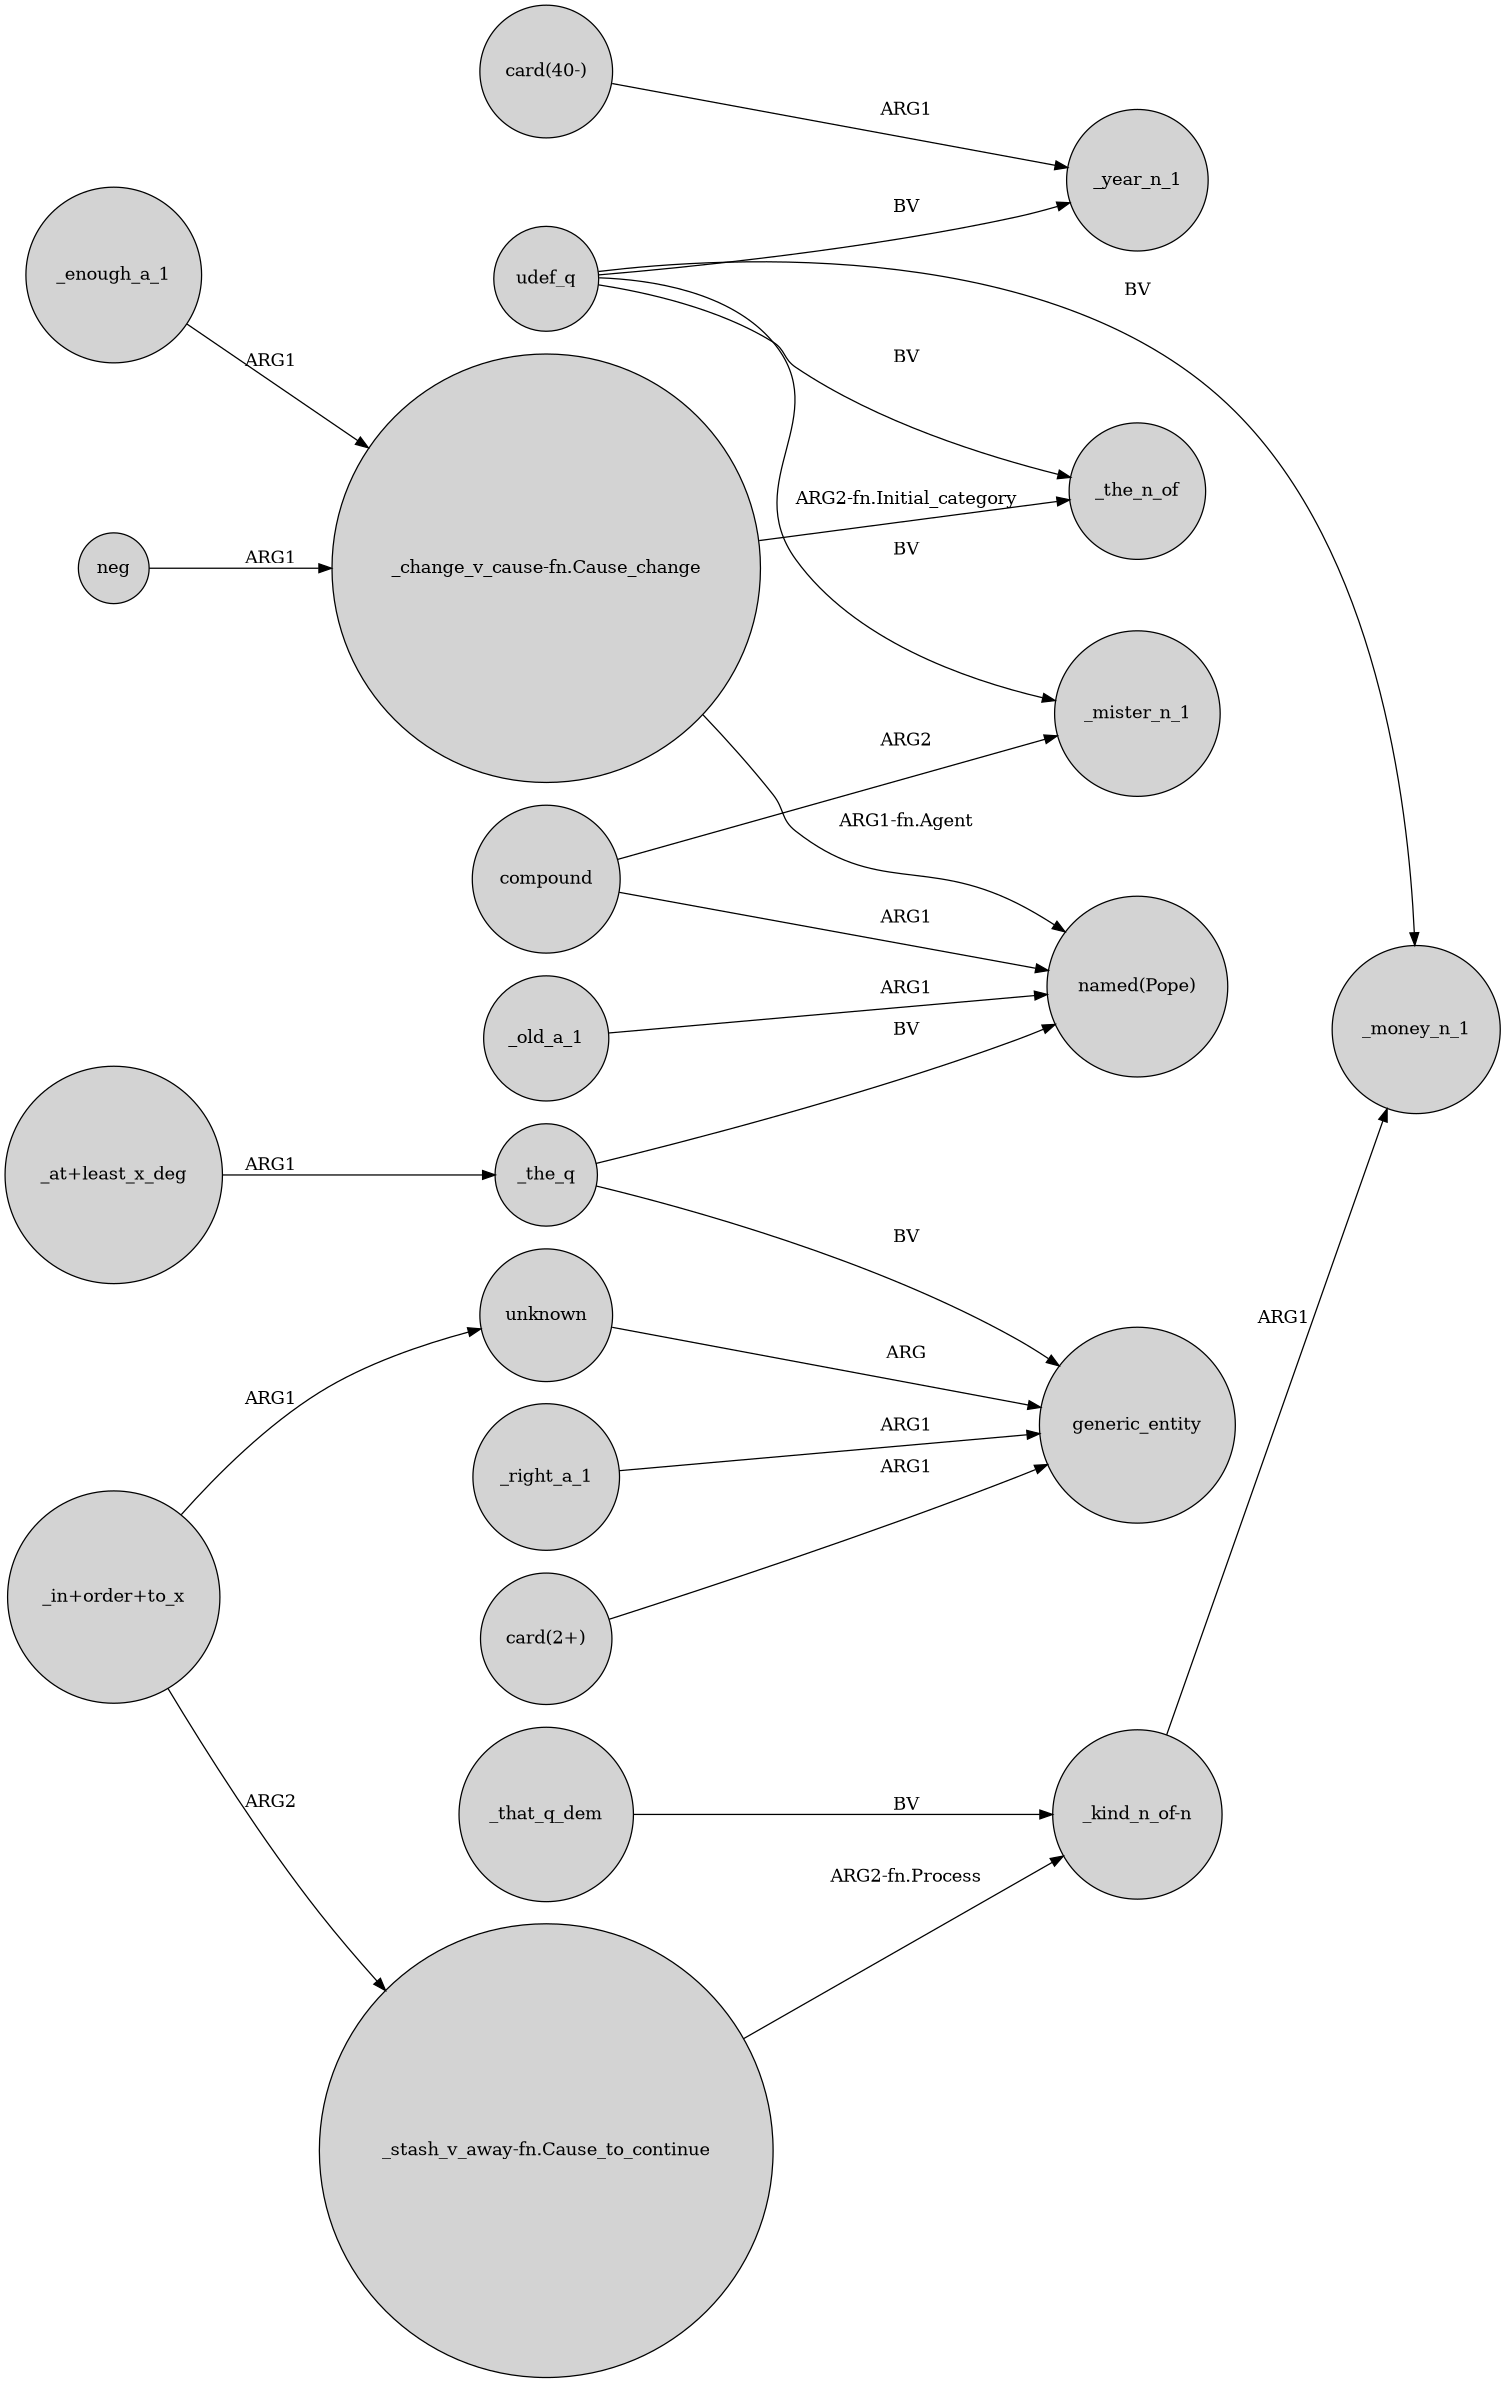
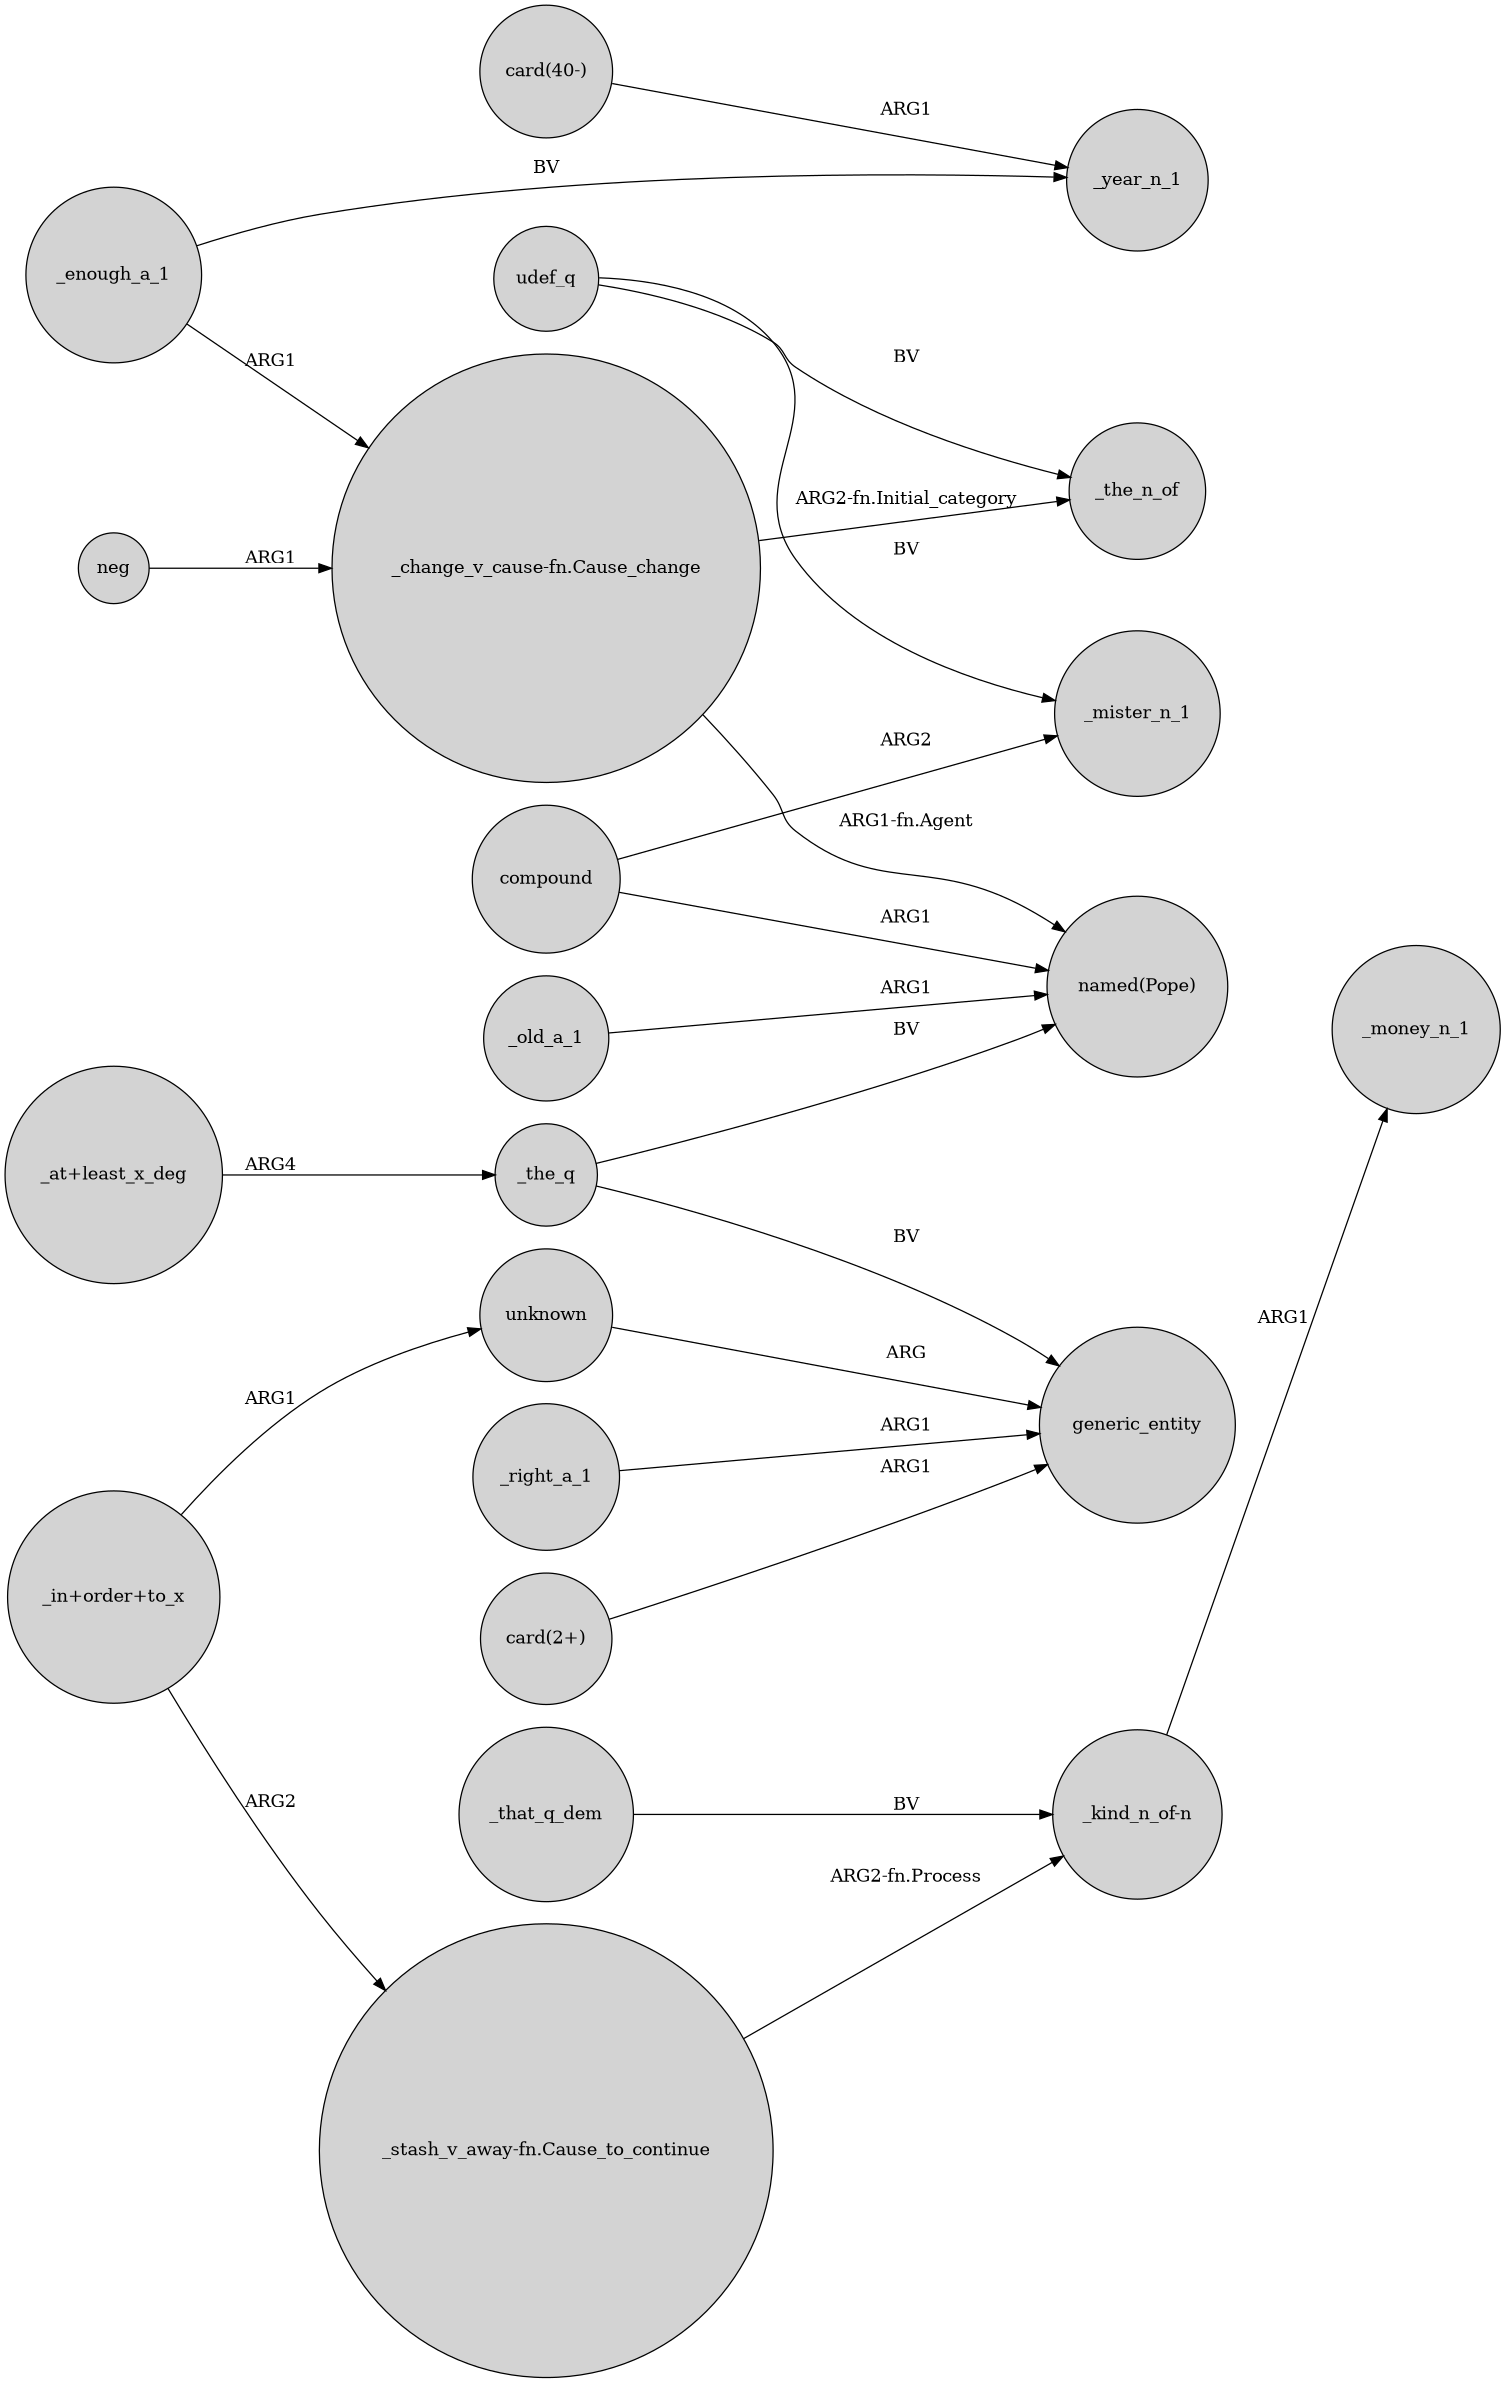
(829, 249) -> (623, 182)
(1192, 378) -> none
(271, 1165) -> (271, 1165)
